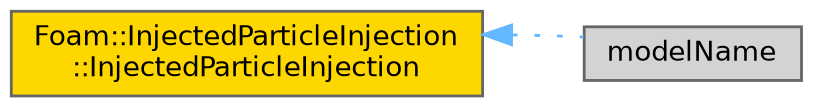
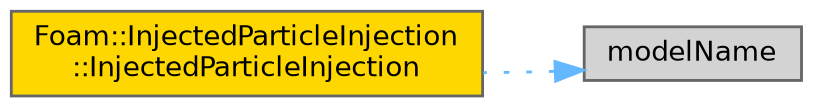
(548, 36) -> (519, 72)
